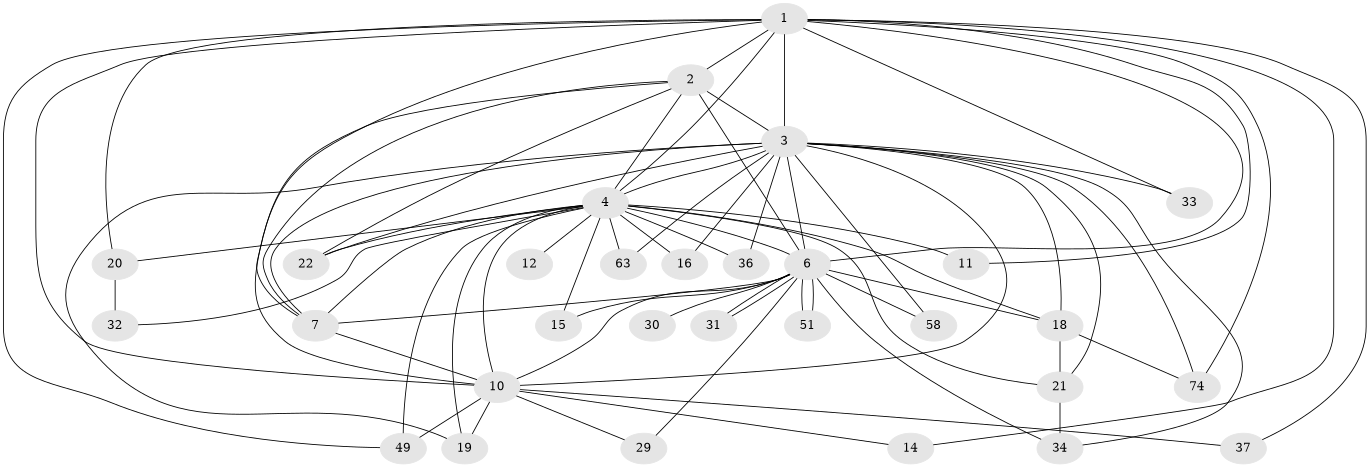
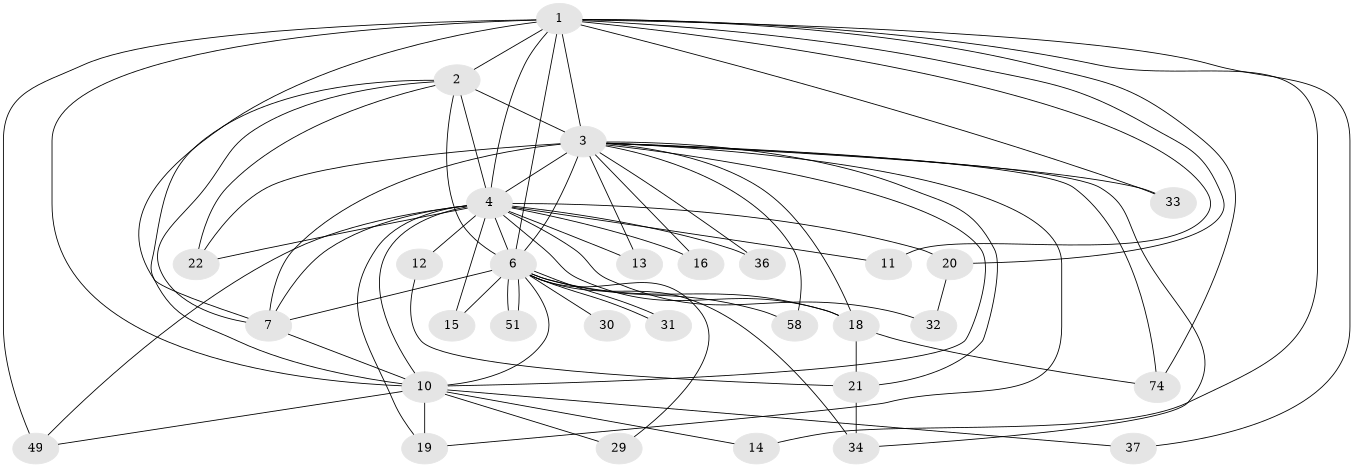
(623, 264) -> (640, 264)
(861, 272) -> (593, 373)
